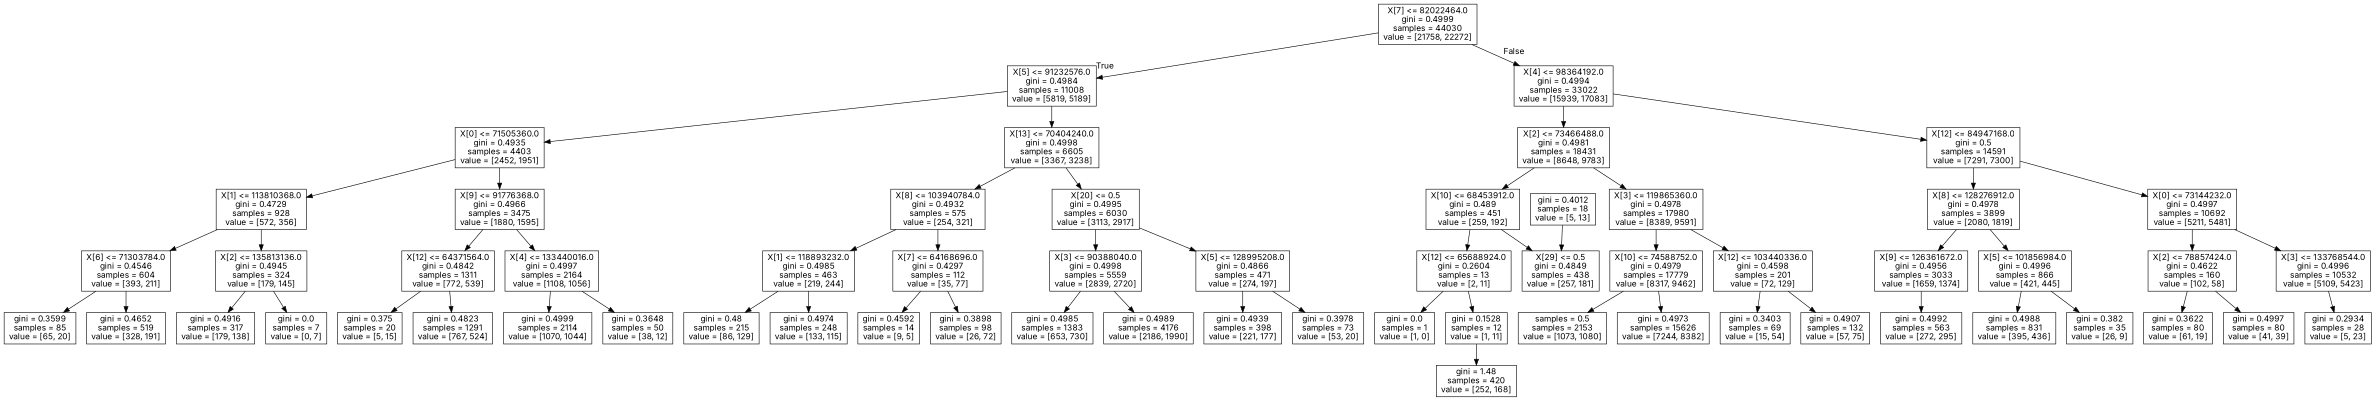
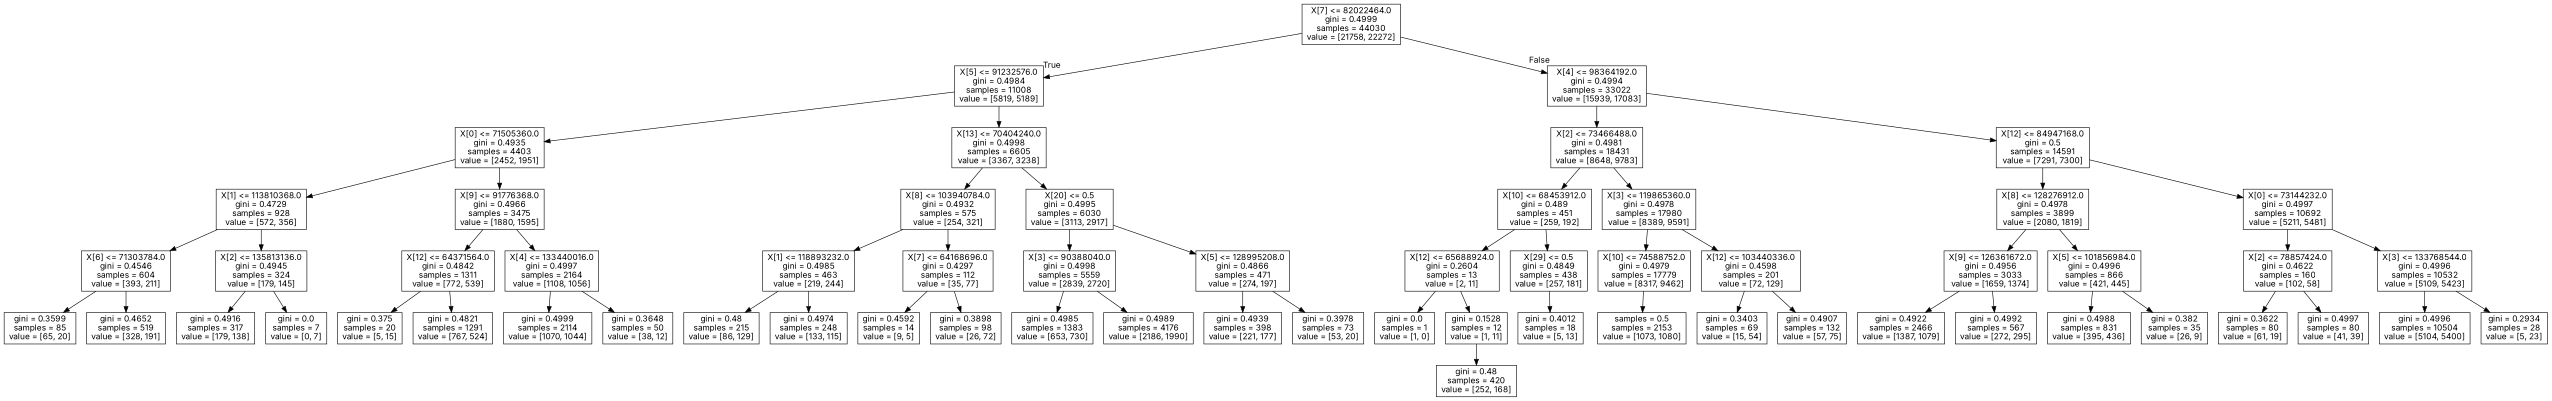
(1562, 235) -> (1550, 299)
(453, 328) -> (453, 328)
(1663, 328) -> none
none -> (1901, 328)
(1921, 328) -> (1996, 328)
none -> (2425, 328)
(1476, 381) -> (1476, 381)
